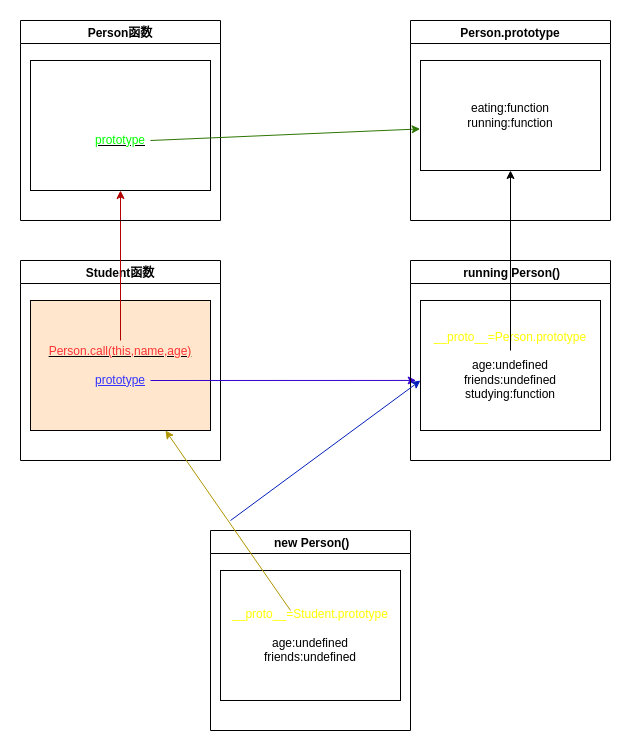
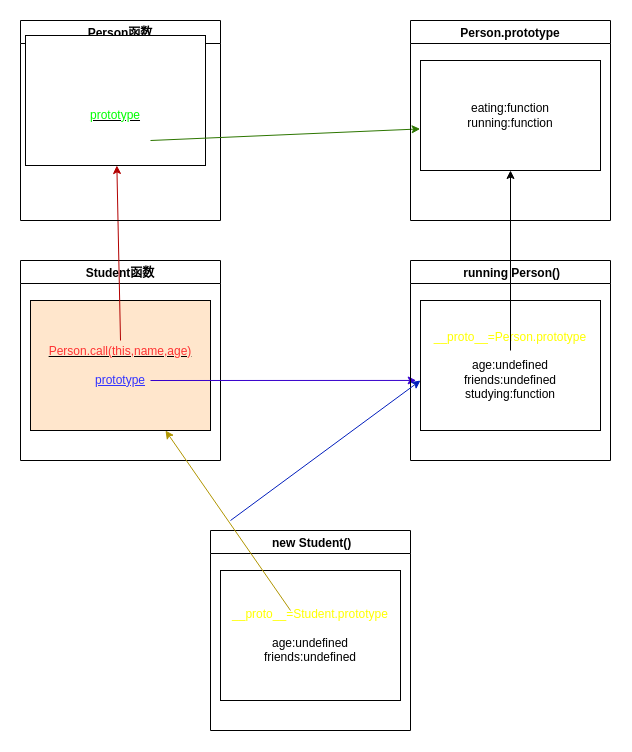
(121, 126) -> (116, 101)
(310, 543) -> (310, 543)
